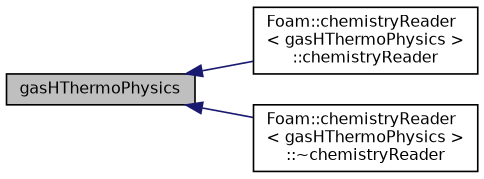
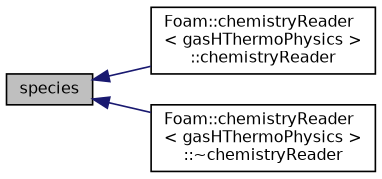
(101, 89) -> (50, 89)
